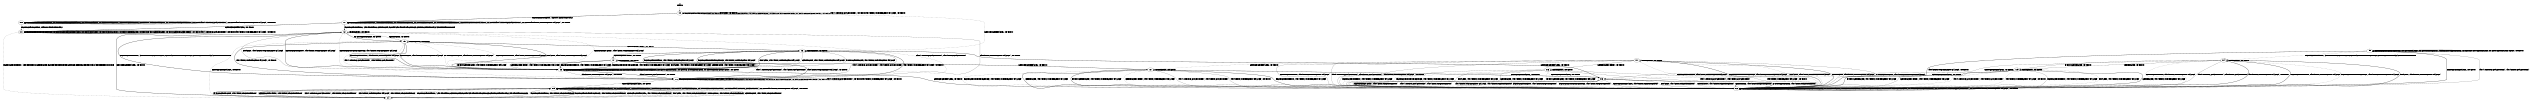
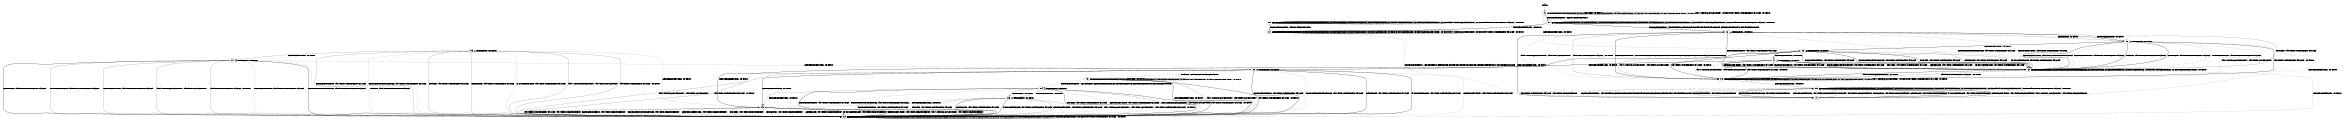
(1593, 65) -> (352, 52)
none -> (1171, 74)
(1148, 88) -> (1735, 115)
